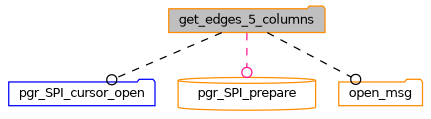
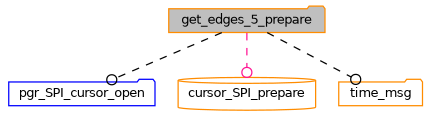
(247, 21) -> (247, 21)
(247, 94) -> (247, 94)
(381, 94) -> (381, 94)
